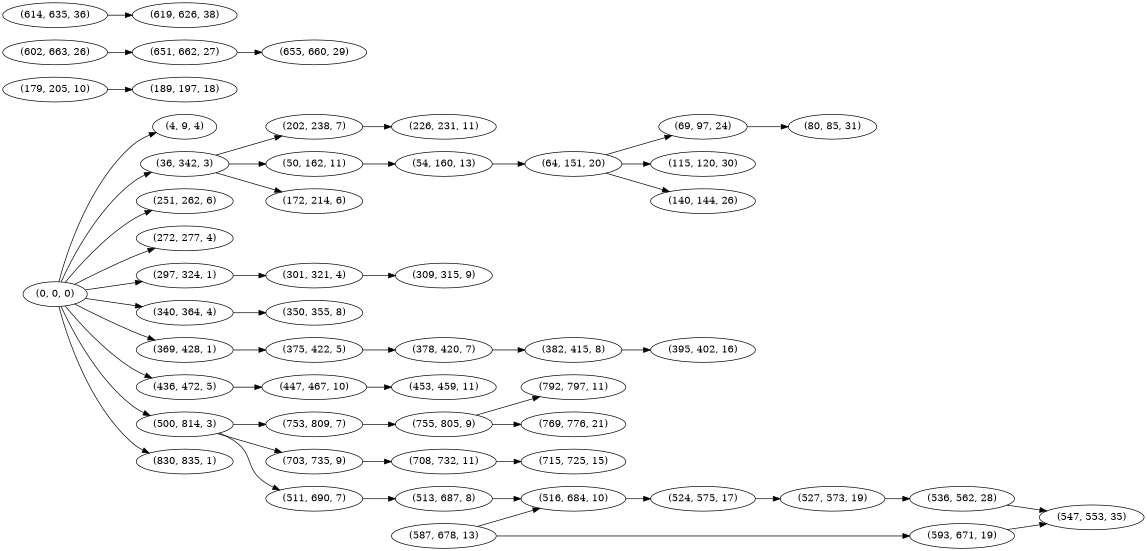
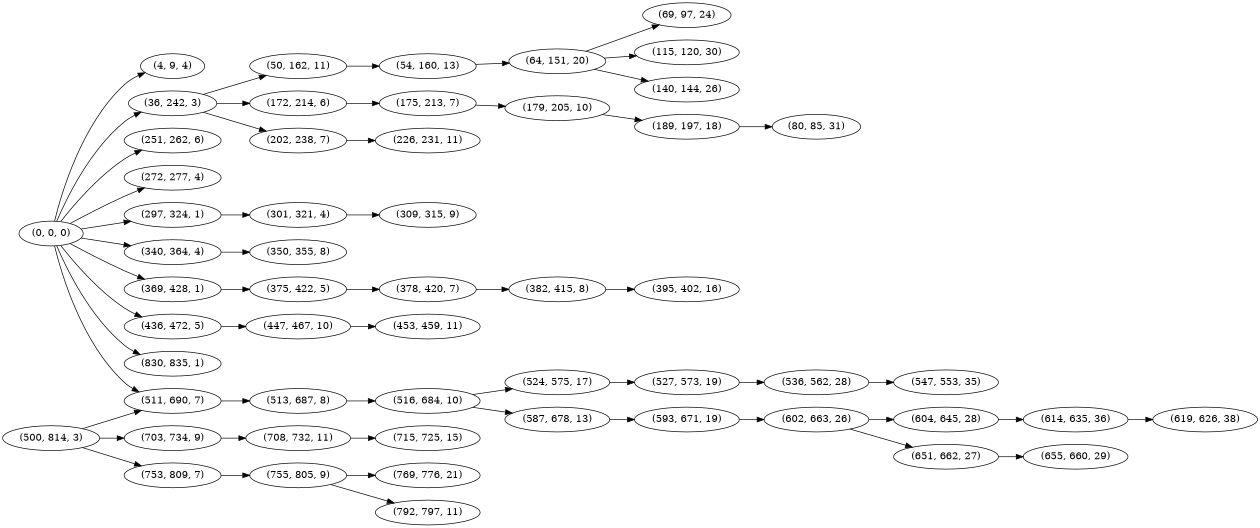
none -> (428, 103)
(764, 127) -> (752, 127)
(185, 164) -> (173, 103)
(95, 366) -> (83, 324)
none -> (946, 420)
(314, 462) -> (173, 438)
(505, 518) -> (489, 410)
(1023, 527) -> (748, 420)
